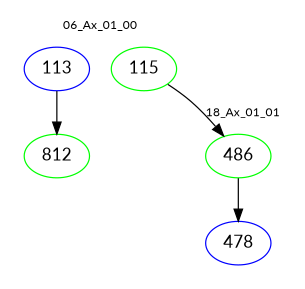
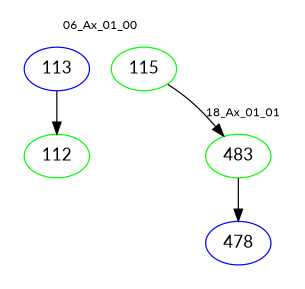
(57, 156) -> (57, 156)
(238, 156) -> (238, 156)
